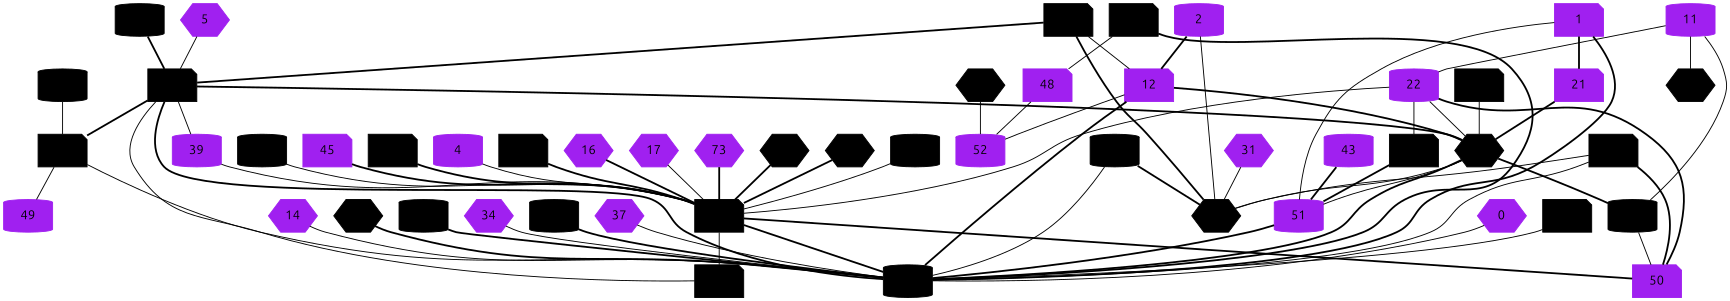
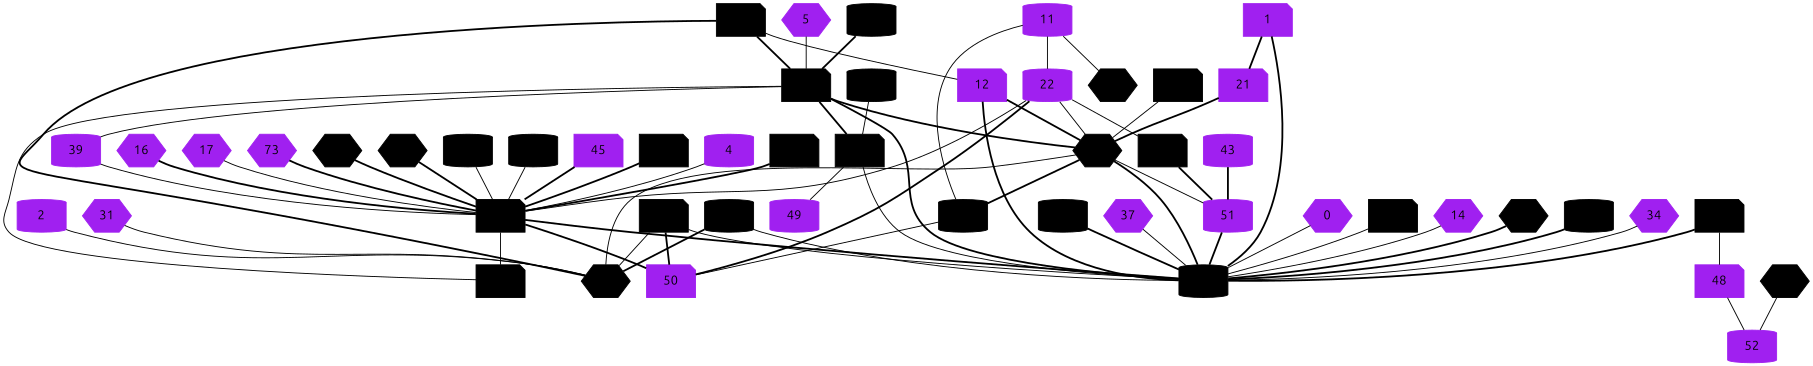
(1174, 53) -> none
(1390, 65) -> none
(1065, 116) -> none
